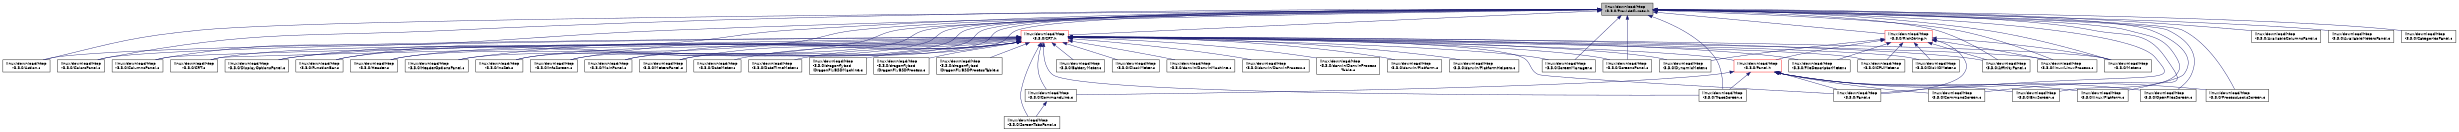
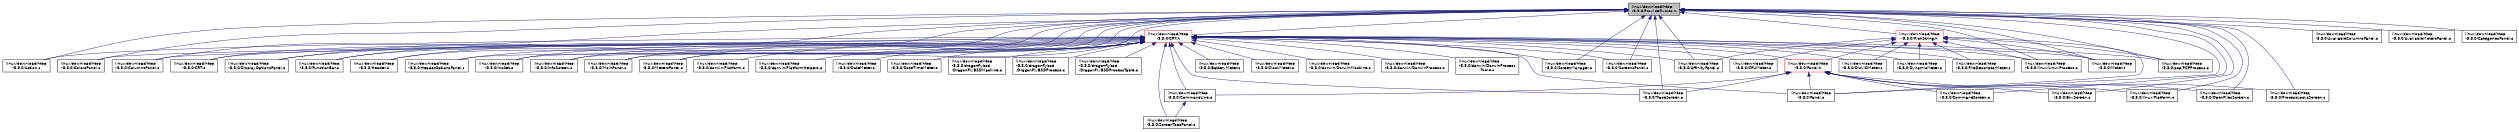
none -> (2185, 66)
